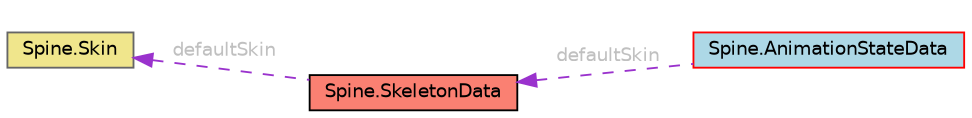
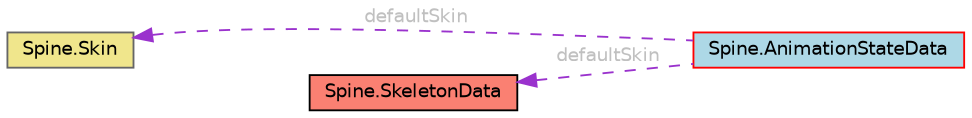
(231, 70) -> (423, 31)
